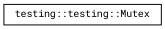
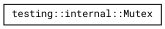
(83, 15) -> (83, 15)
